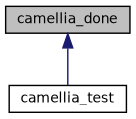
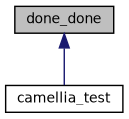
(68, 20) -> (64, 20)
